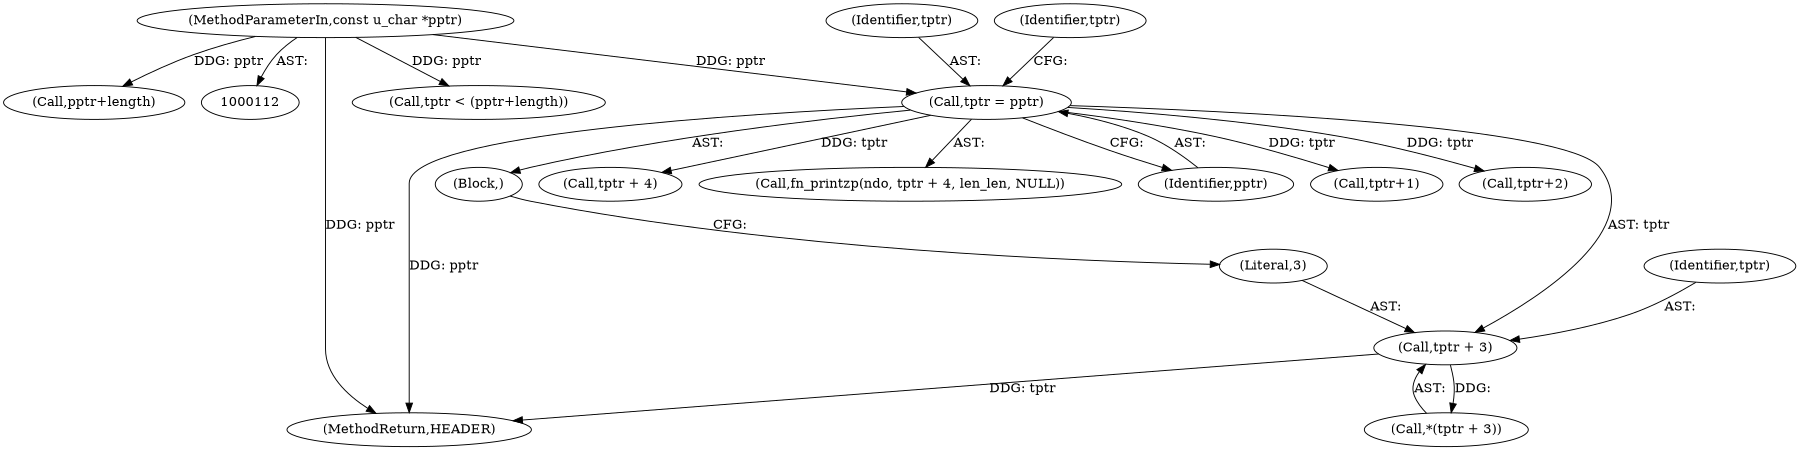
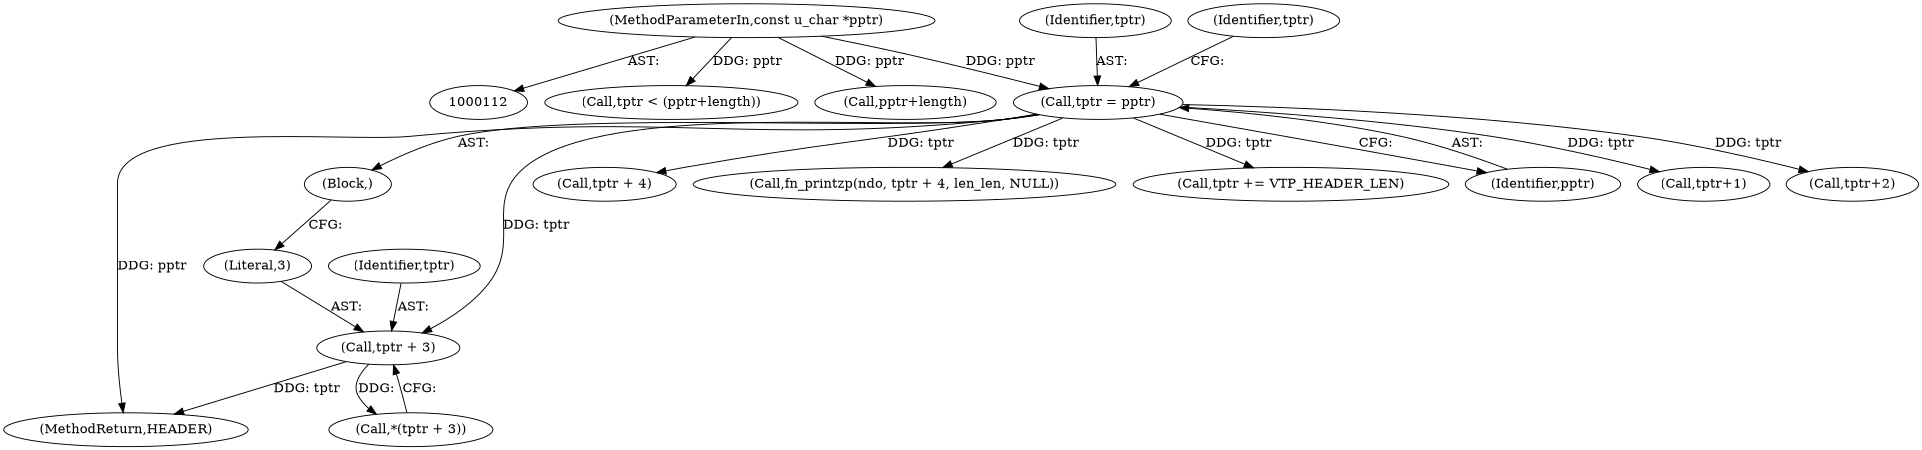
(971, 143) -> (1046, 143)
none -> (1291, 184)
(1639, 225) -> (536, 225)
(326, 231) -> none
(1432, 389) -> (422, 389)
